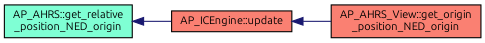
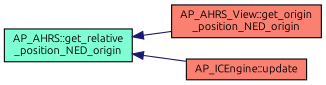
(317, 21) -> (157, 33)
